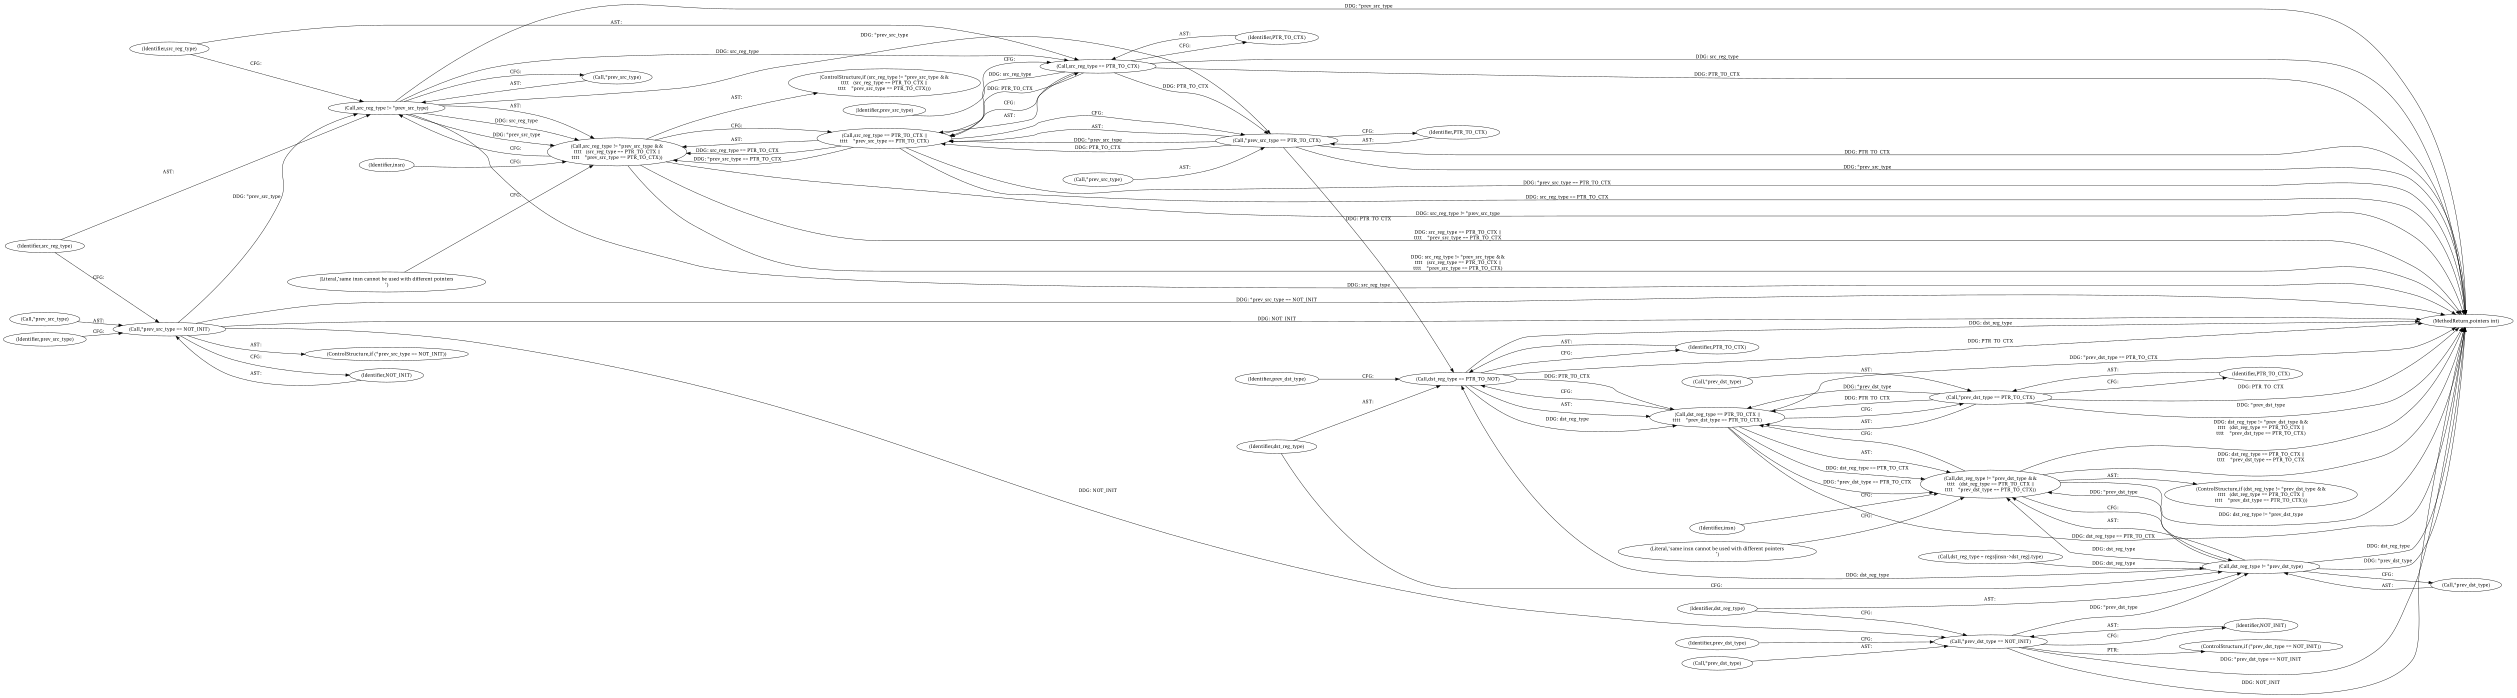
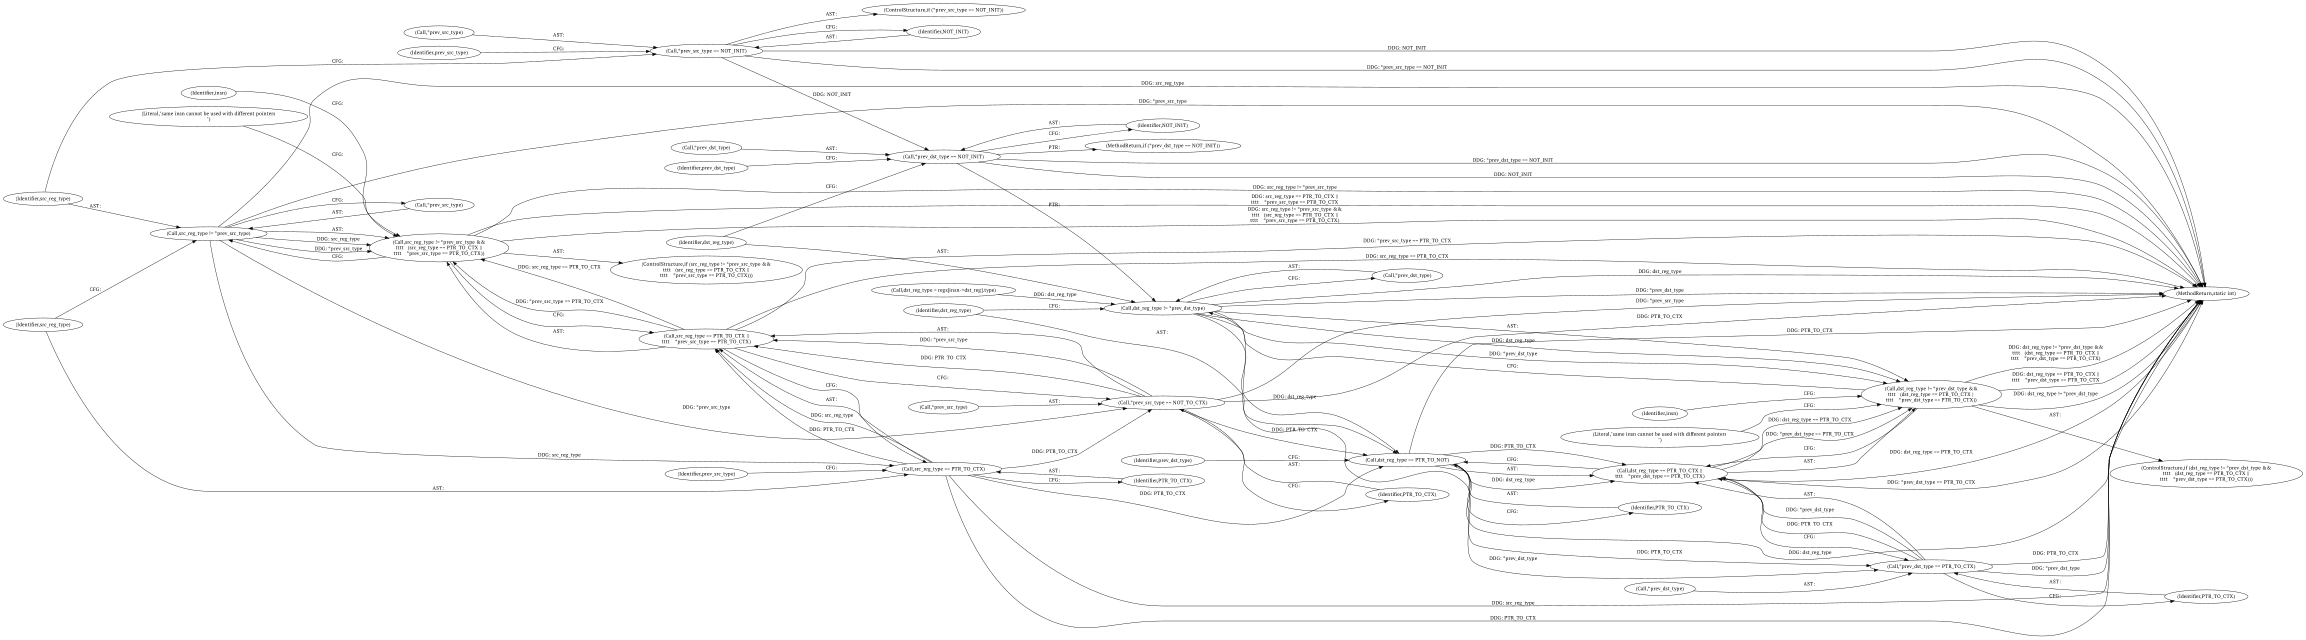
(1277, 141) -> (1163, 403)
(272, 216) -> none
(2466, 321) -> (2206, 294)
none -> (1181, 514)
none -> (1469, 555)
none -> (1626, 559)
(2114, 607) -> (1055, 205)
(2261, 646) -> (1163, 146)
